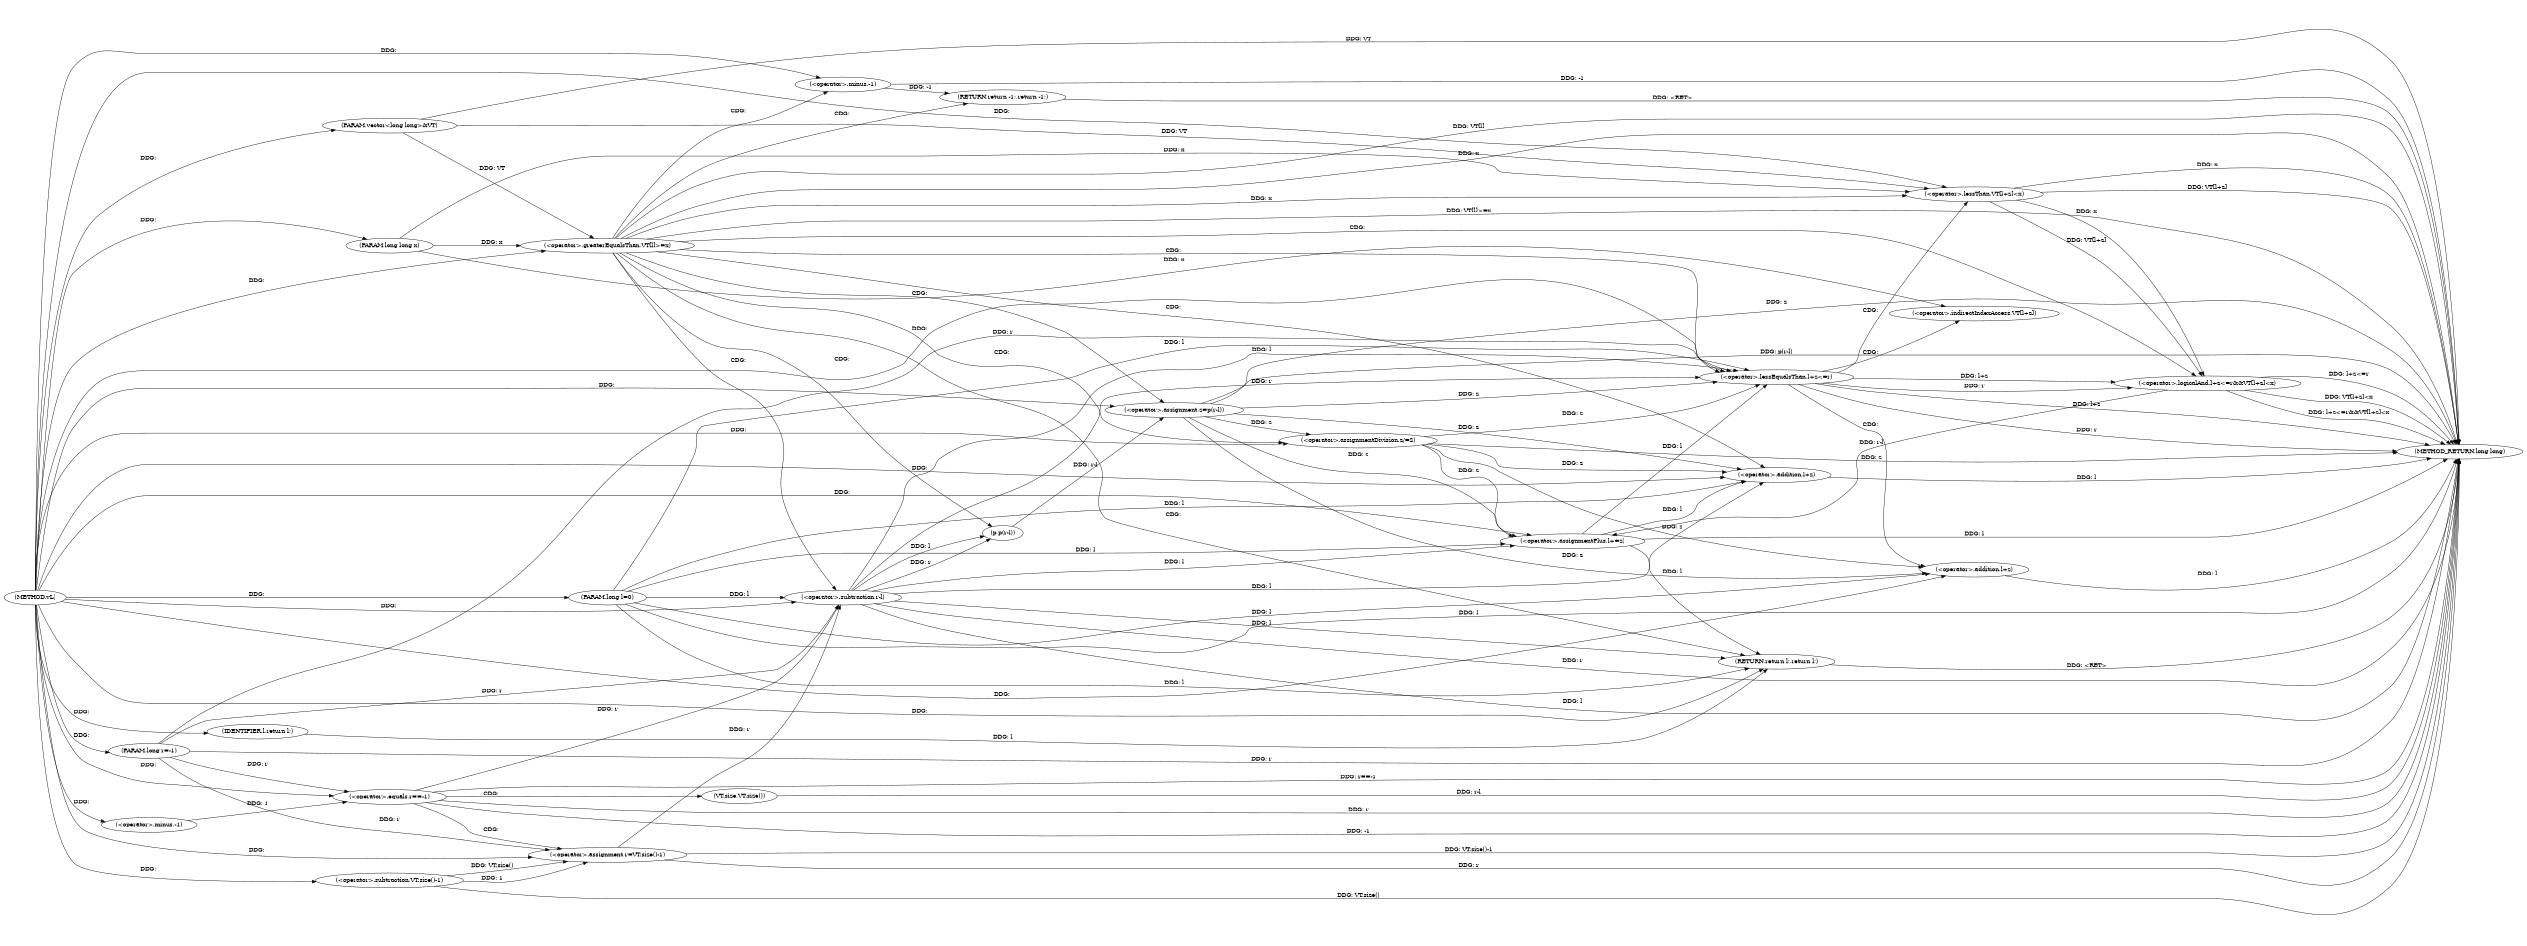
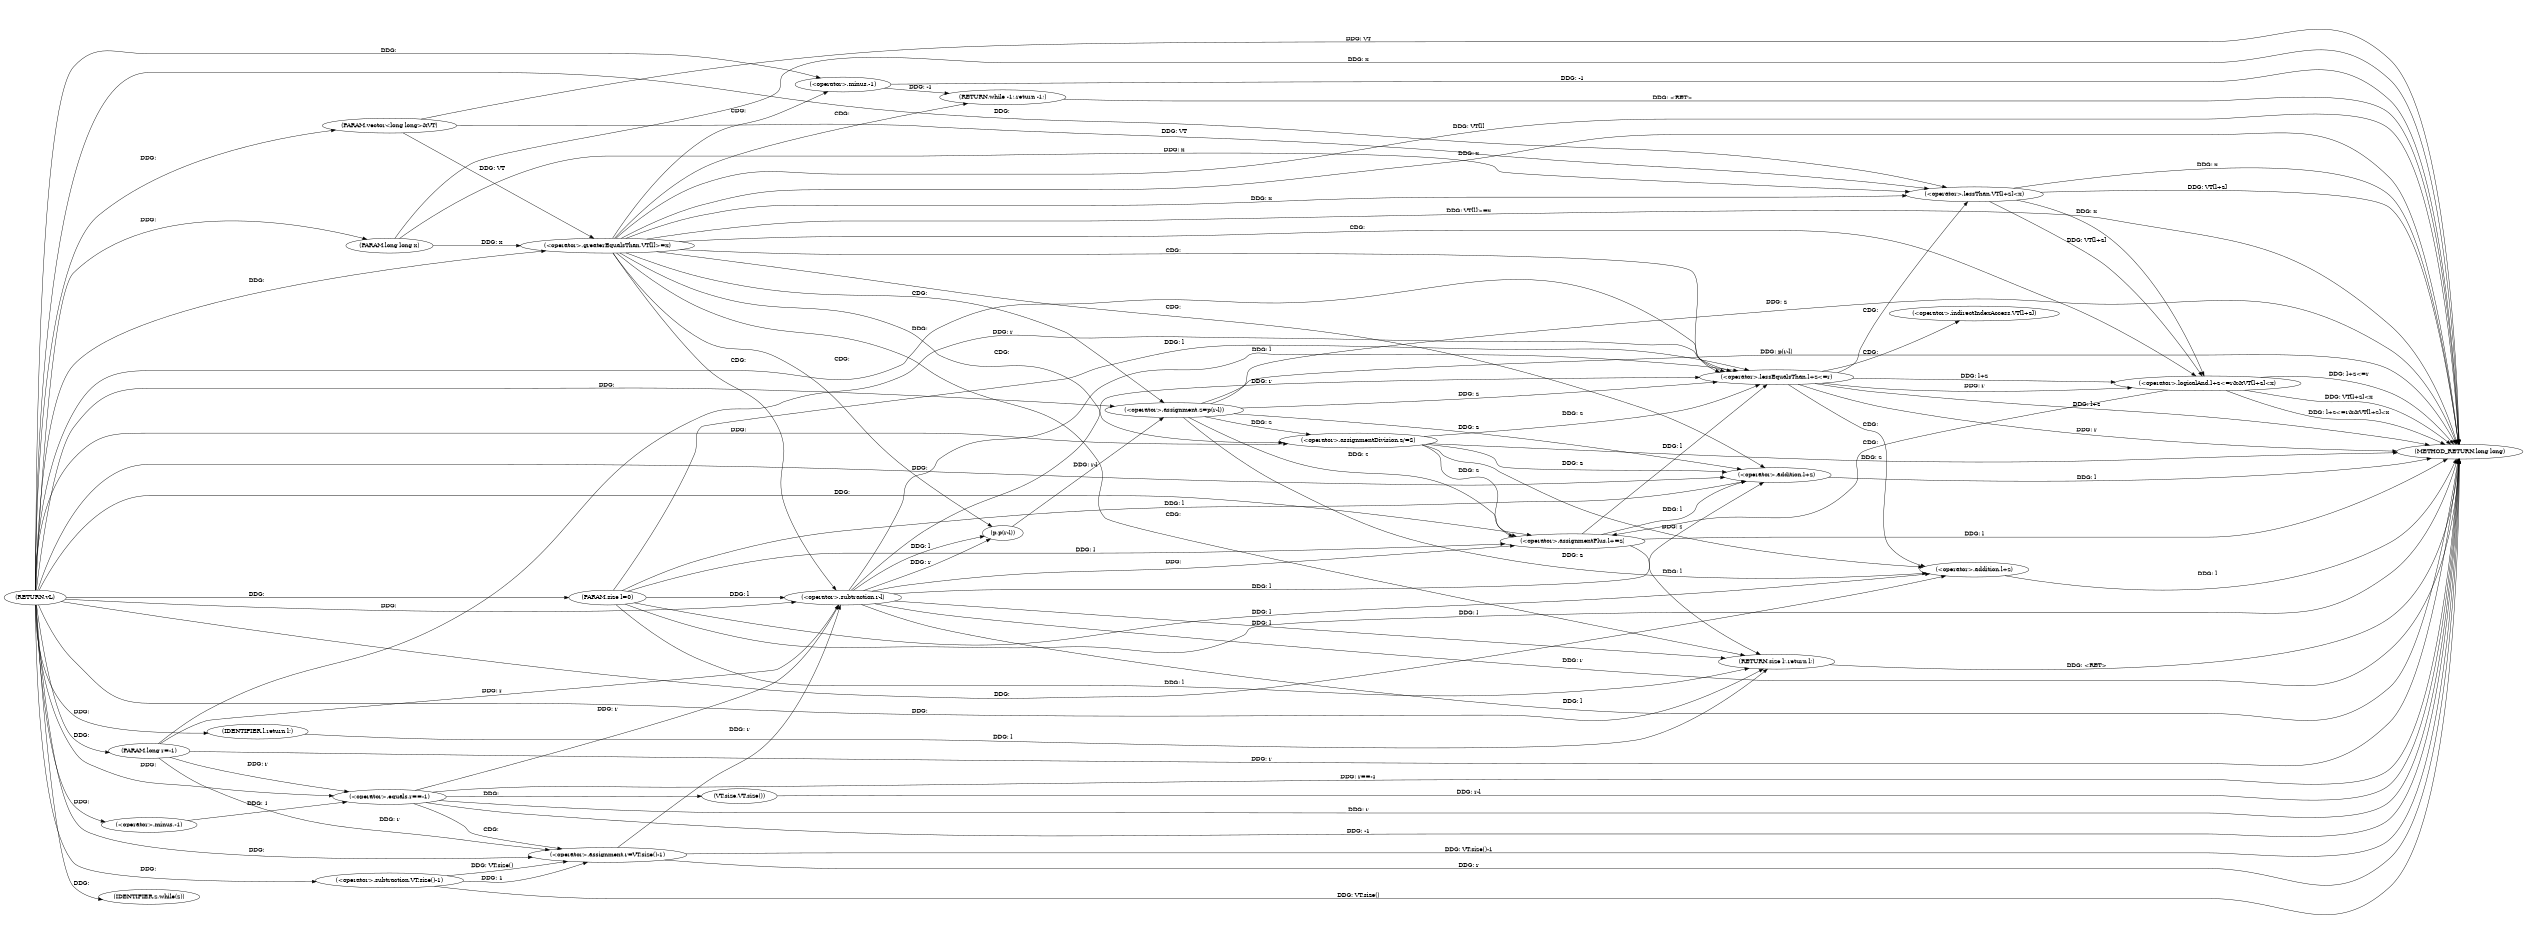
(1003, 97) -> (1003, 97)
(1181, 271) -> (1554, 63)
(1871, 443) -> (1871, 443)
(1174, 562) -> (1174, 562)
(35, 598) -> (35, 598)
(607, 598) -> (607, 598)
(1777, 662) -> (1777, 662)
(492, 794) -> (492, 794)
none -> (149, 897)
